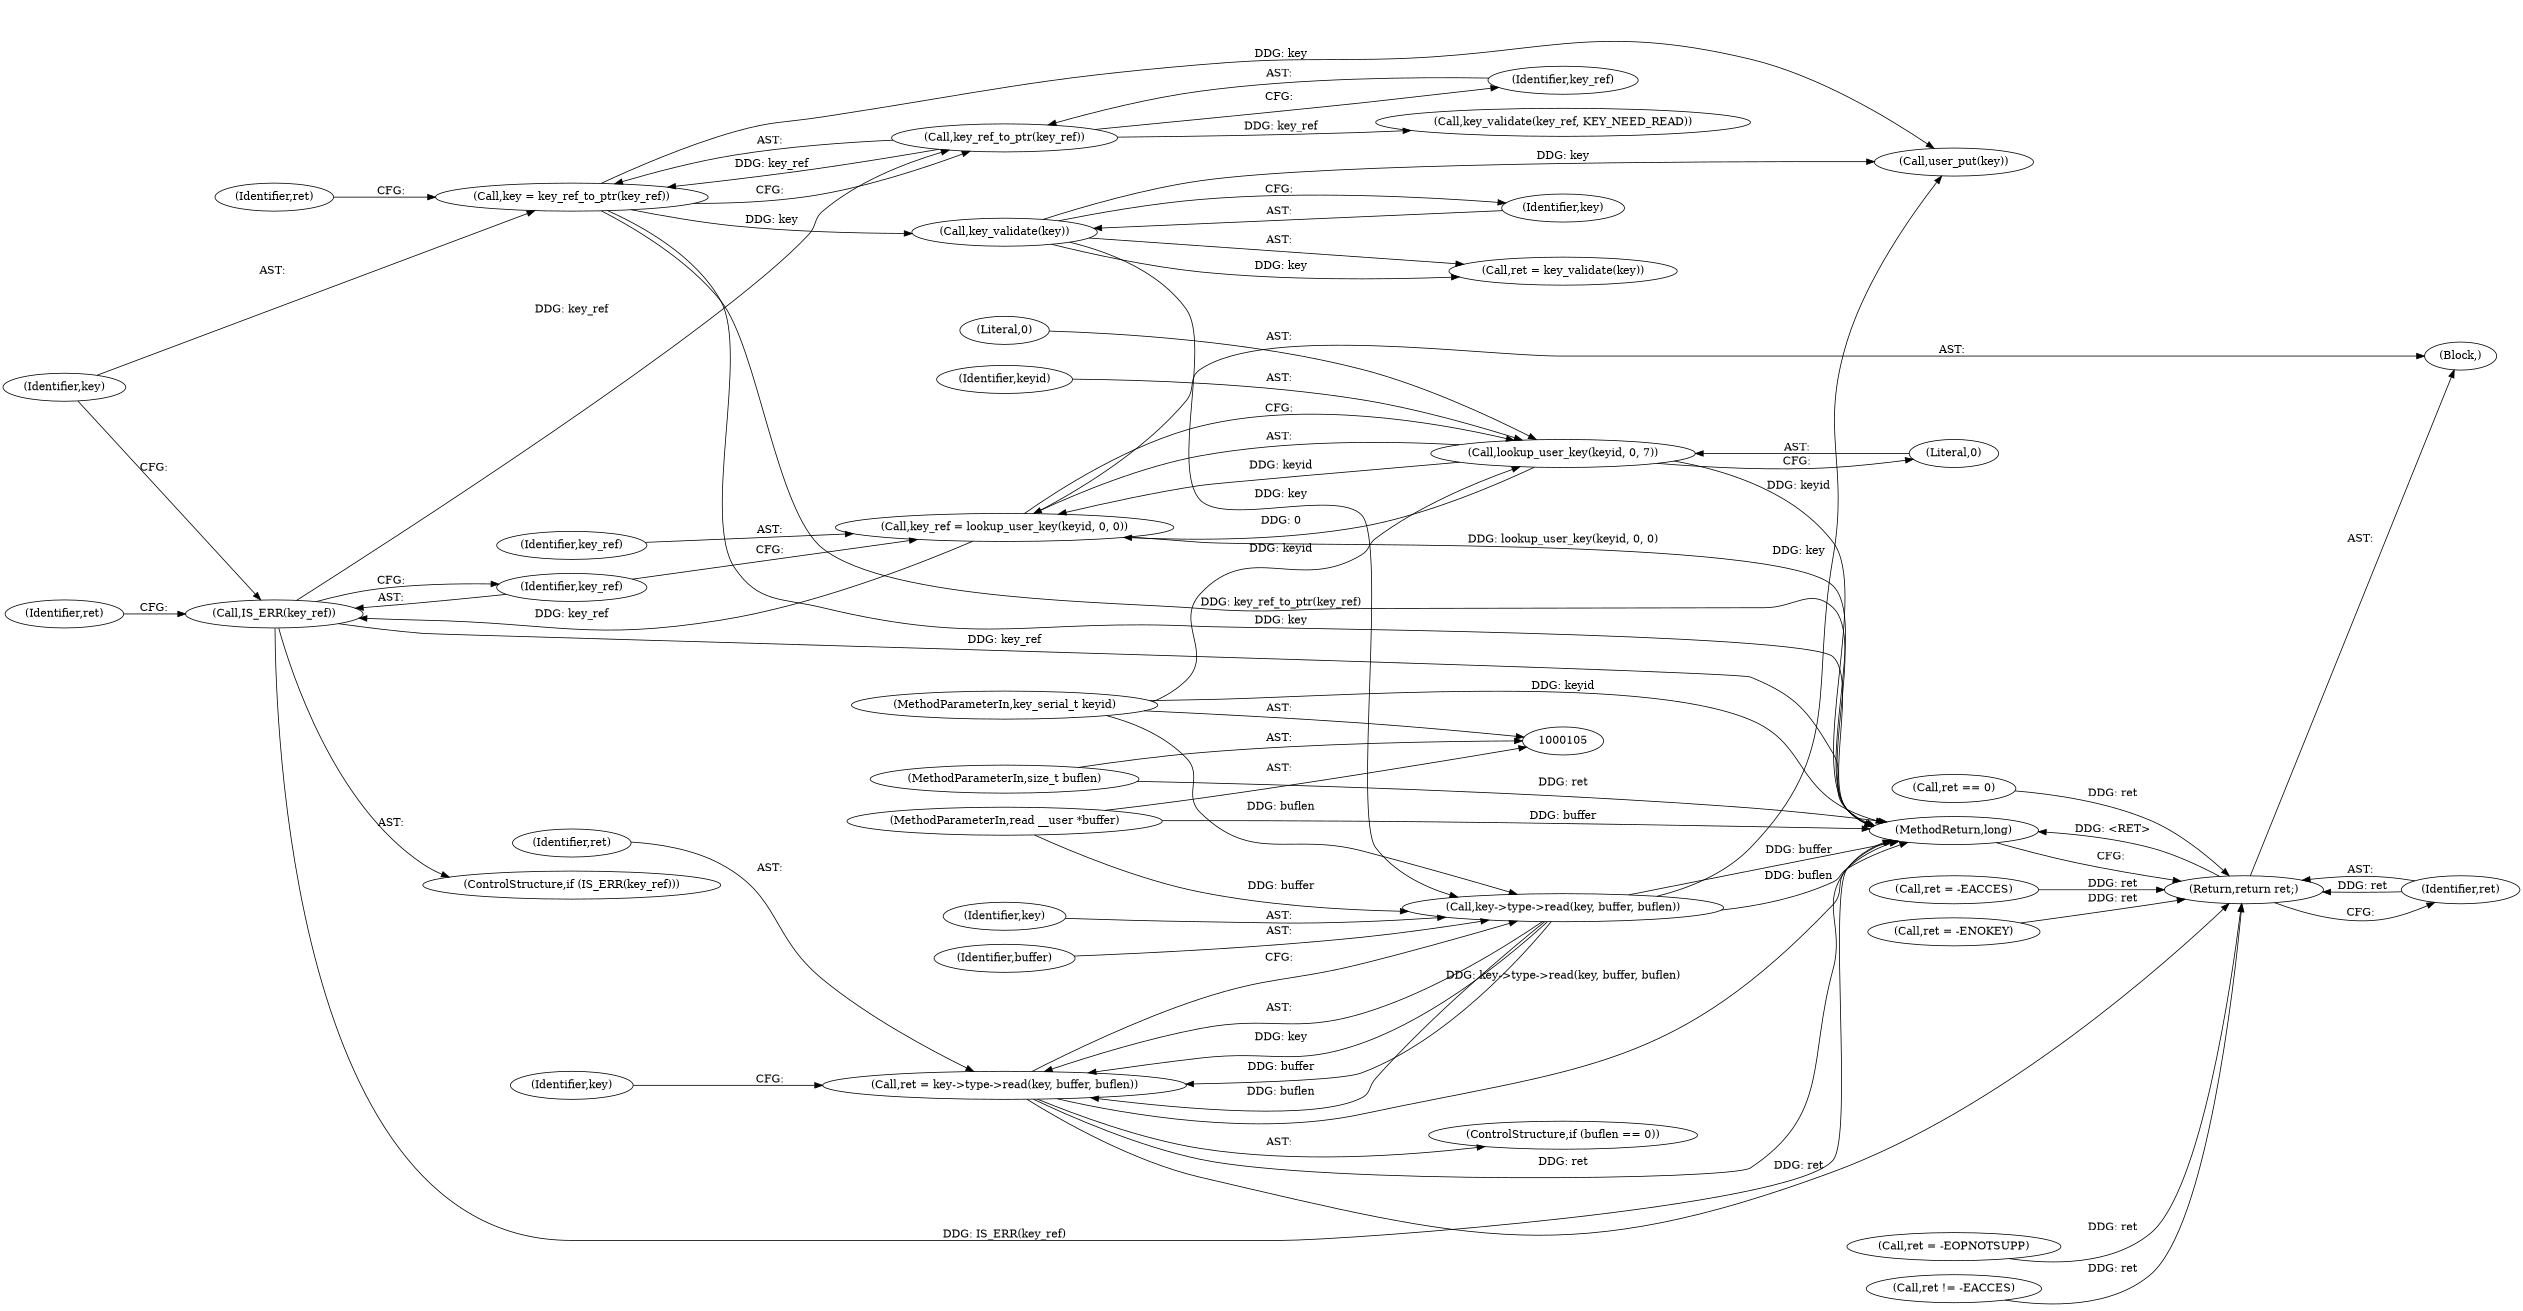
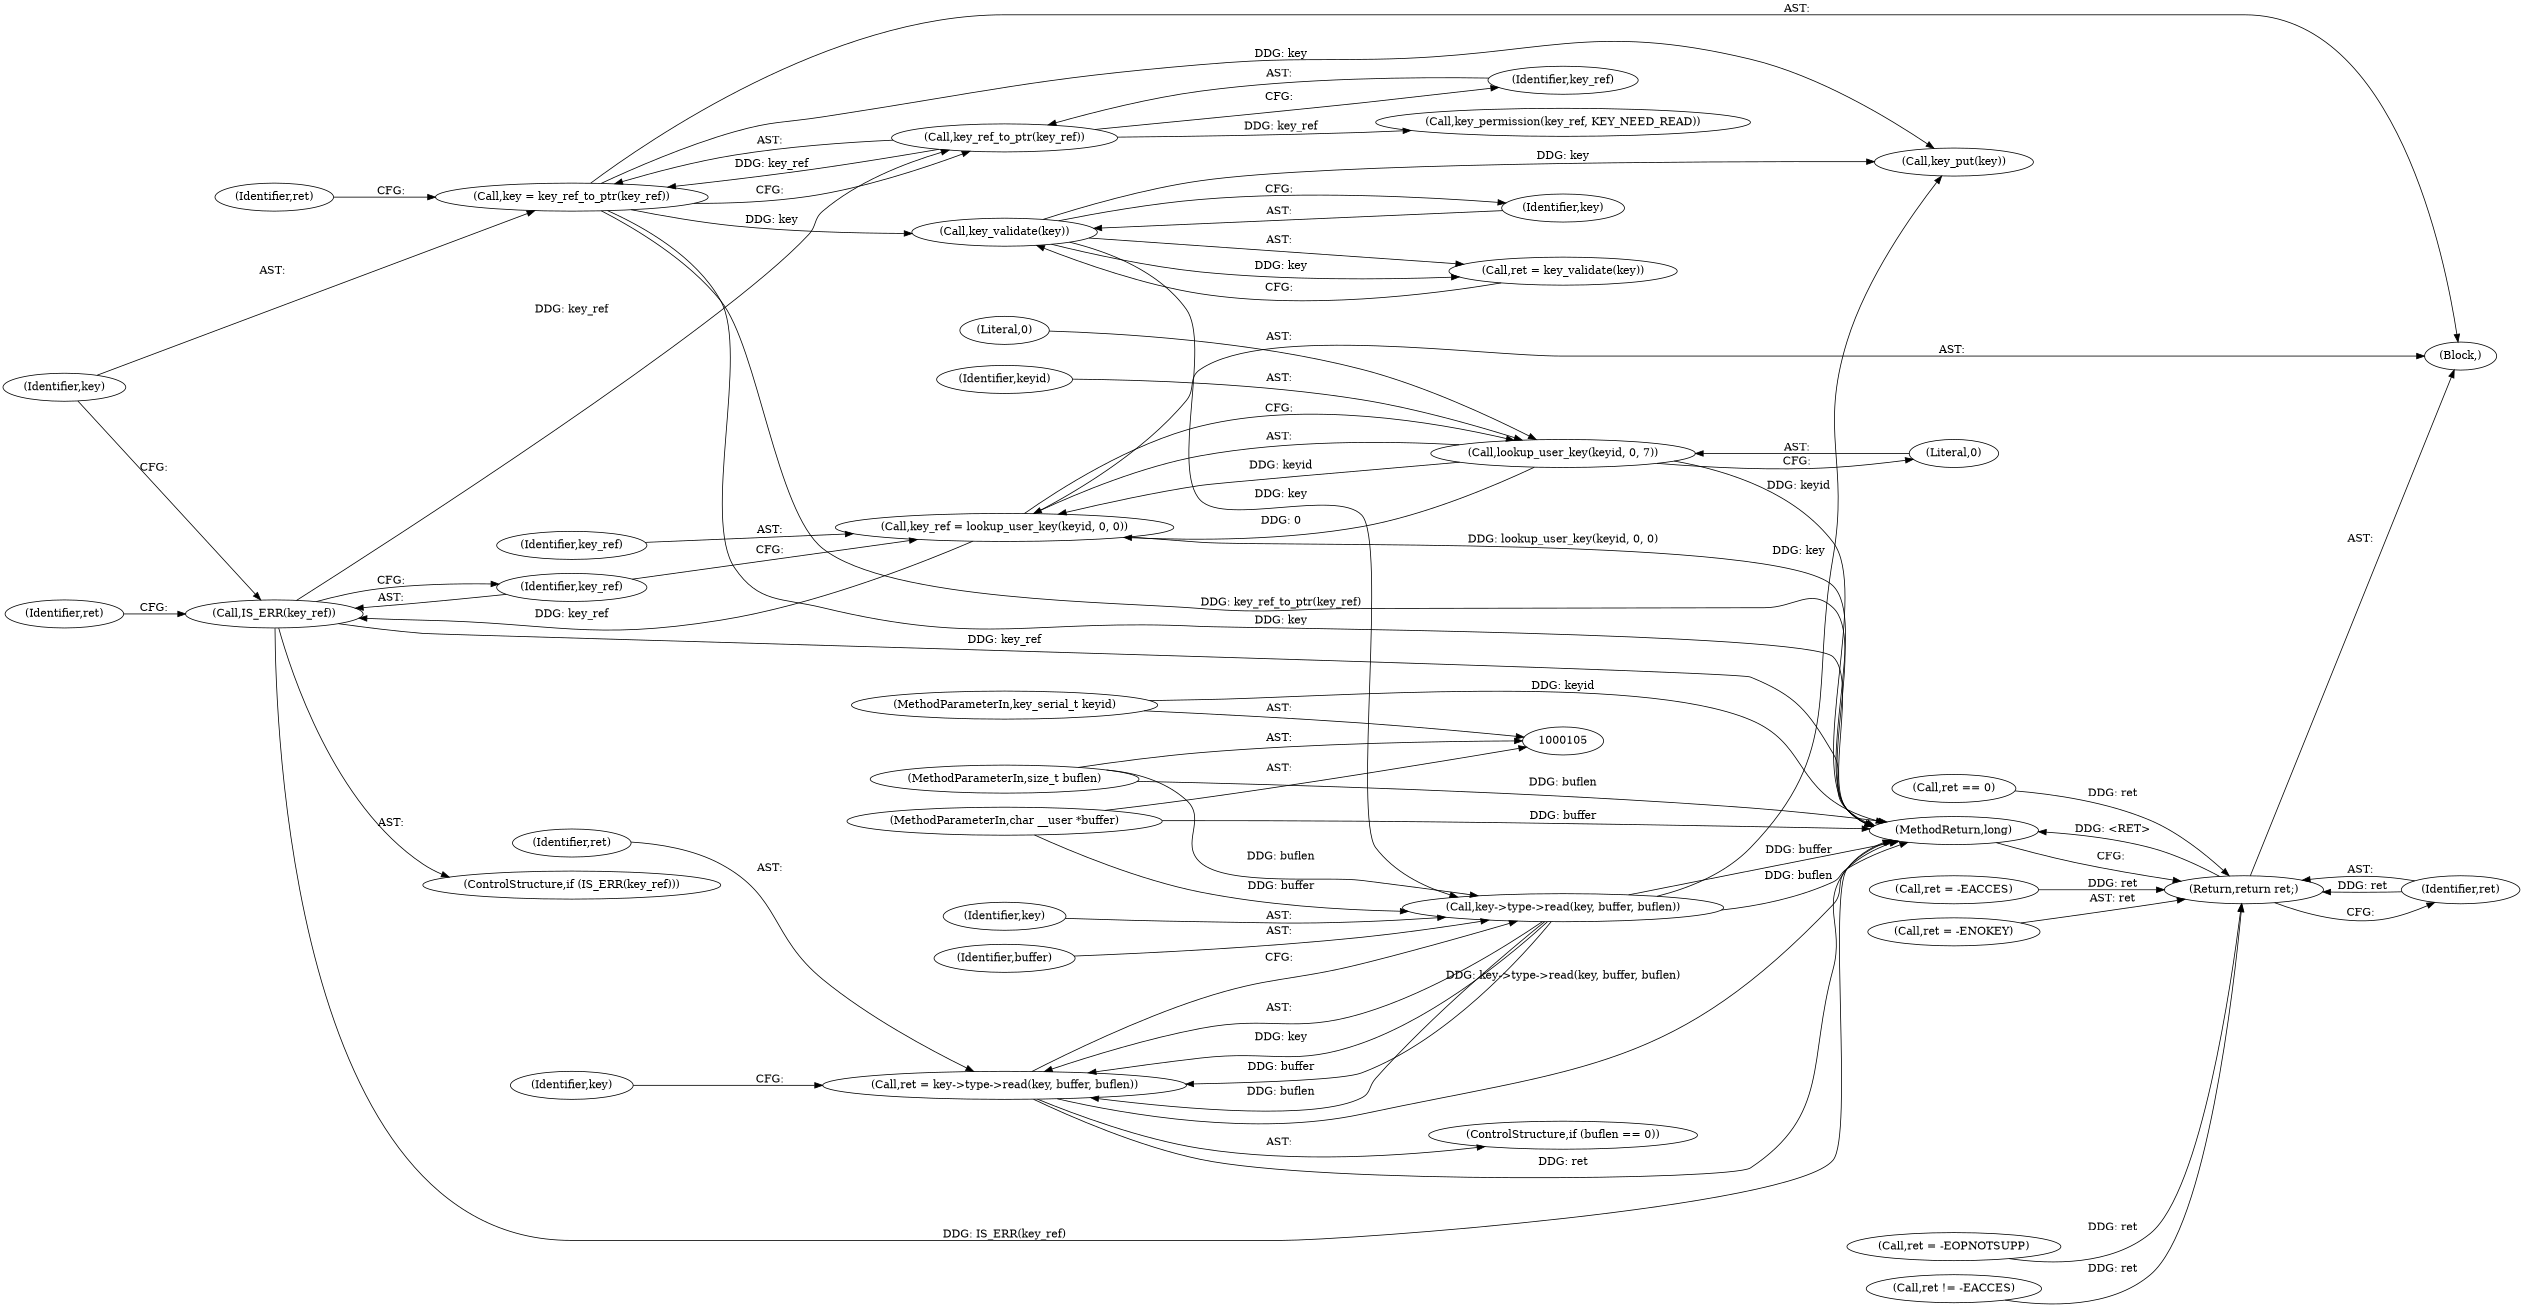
none -> (1605, 15)
(1563, 122) -> (1563, 122)
(1954, 162) -> (1954, 162)
none -> (1270, 300)
(1300, 570) -> none
(1563, 783) -> (1563, 783)
(1005, 821) -> (1005, 821)
(1279, 844) -> (1257, 878)
(2113, 899) -> (2113, 899)
(1659, 1223) -> none
